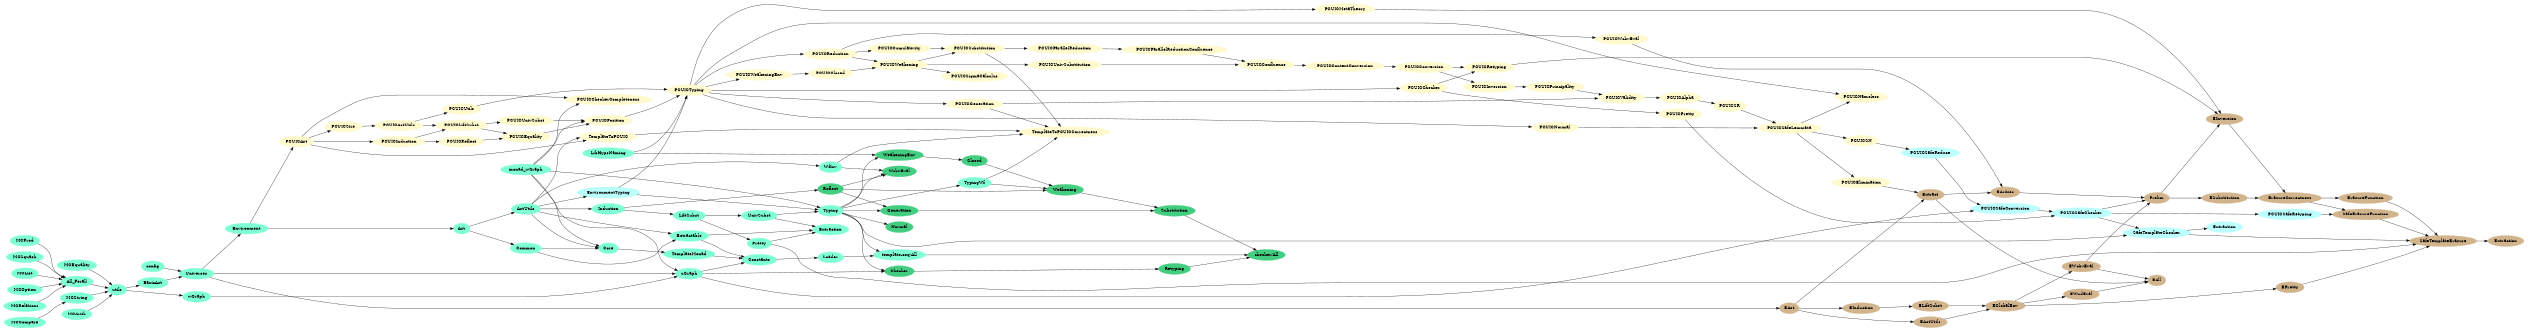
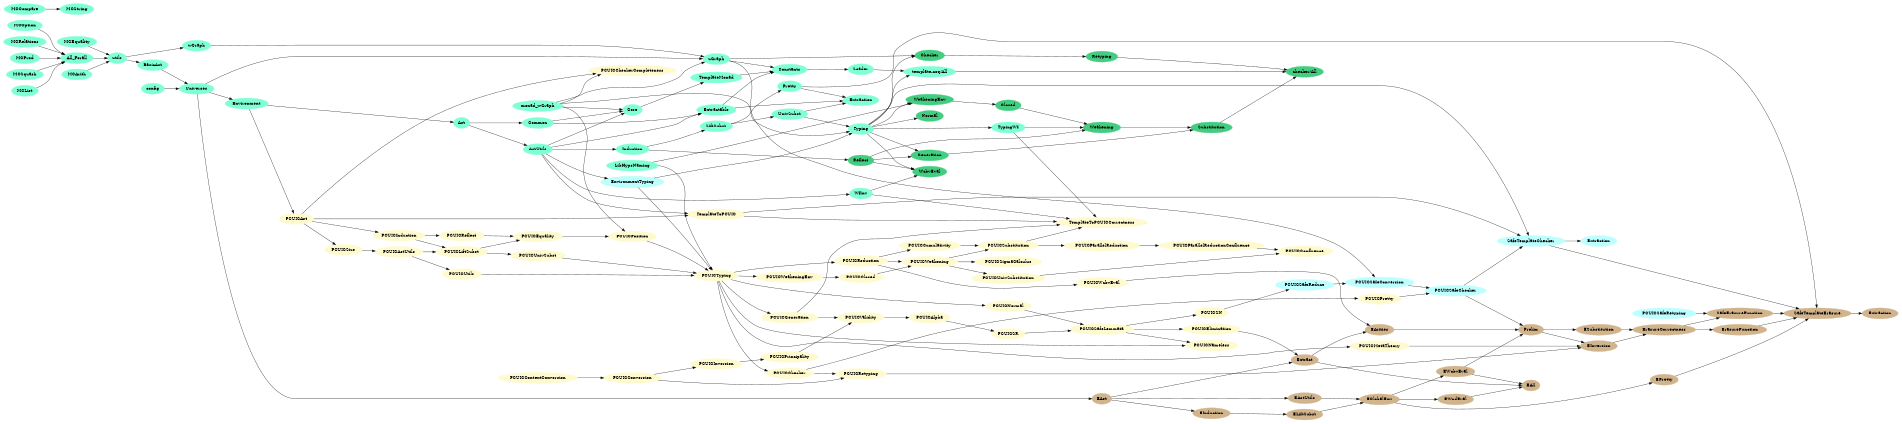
(1299, 65) -> none
(567, 121) -> (628, 265)
none -> (1133, 197)
(2184, 214) -> none
(98, 294) -> none
